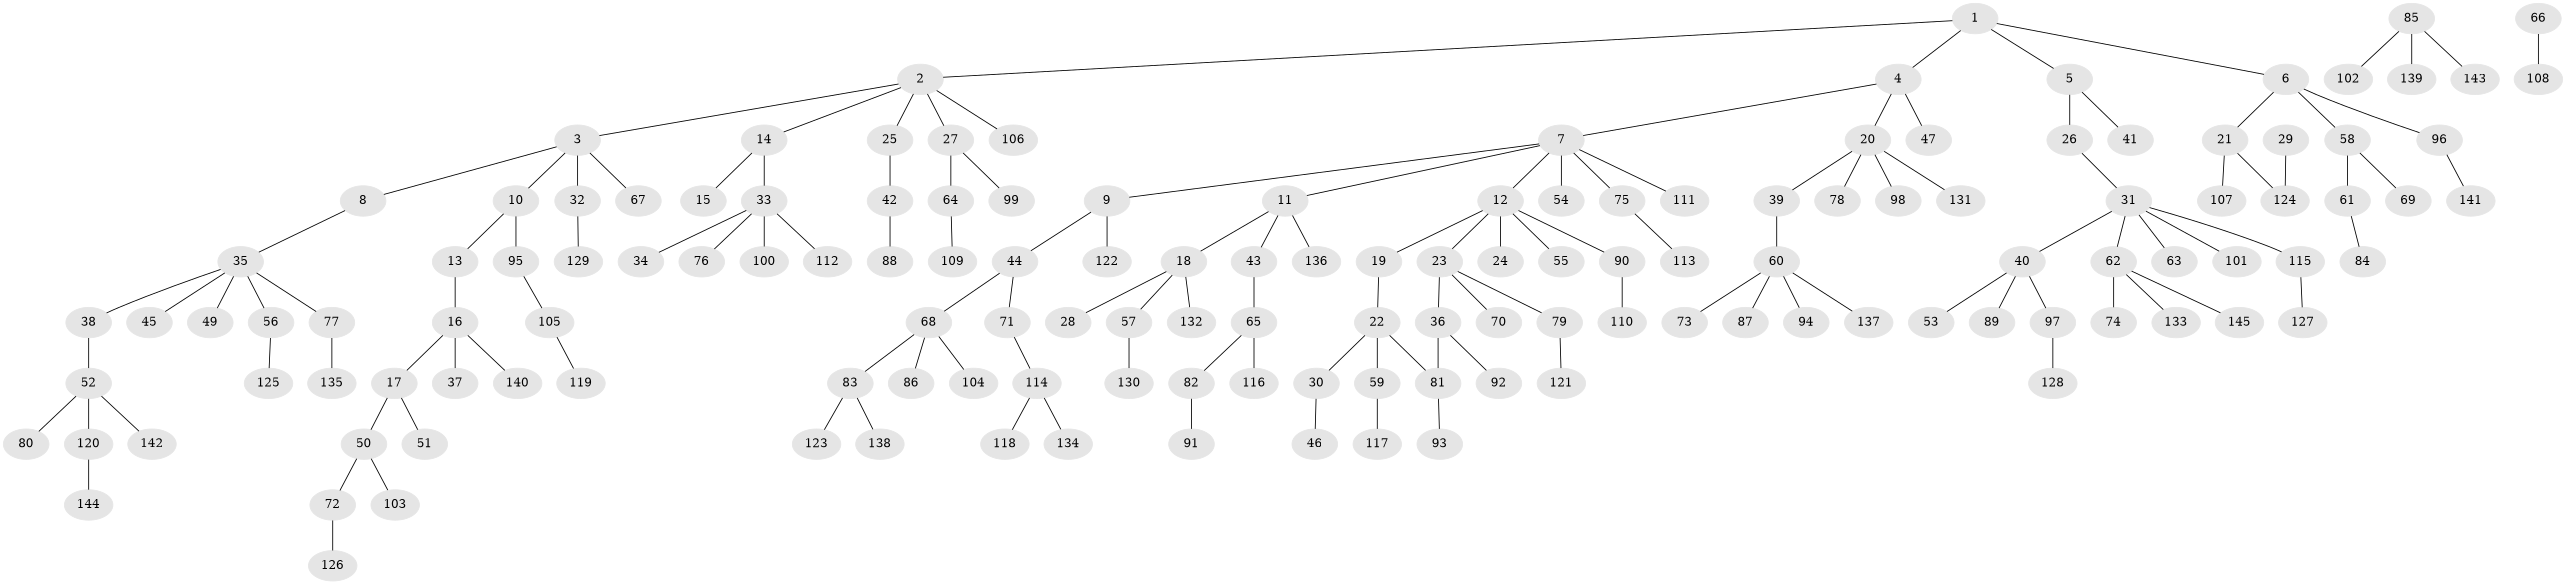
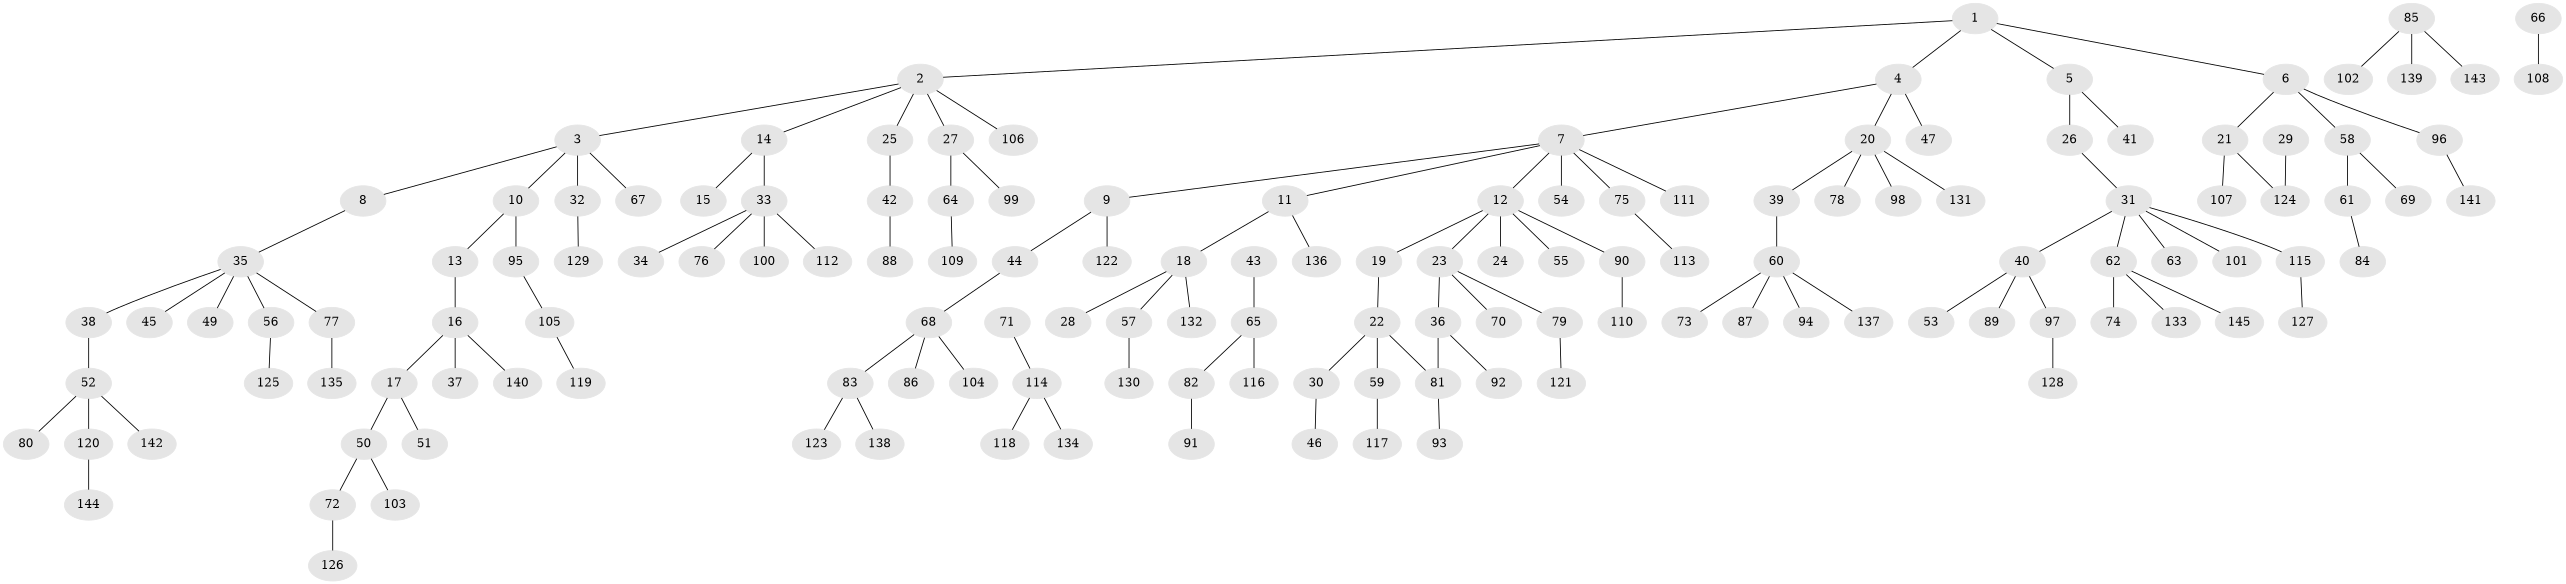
(1270, 231) -> none
(1011, 292) -> none
